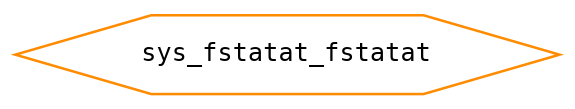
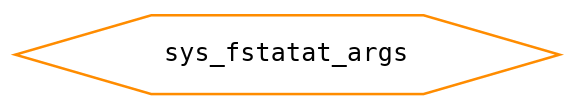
(287, 55) -> (287, 55)
